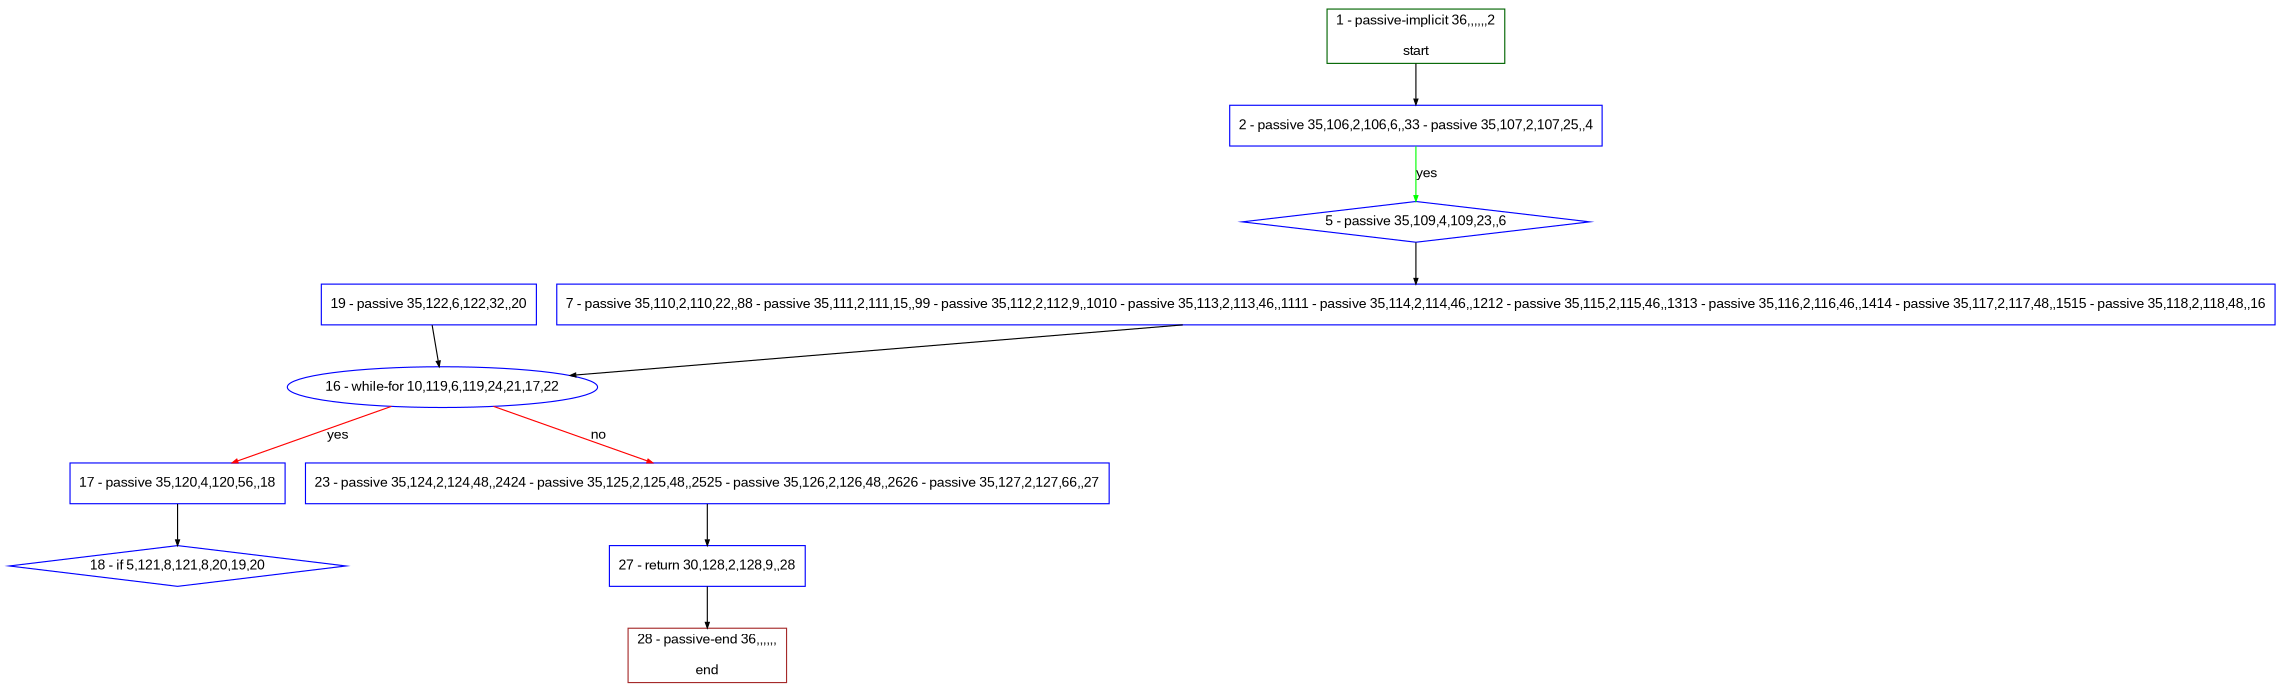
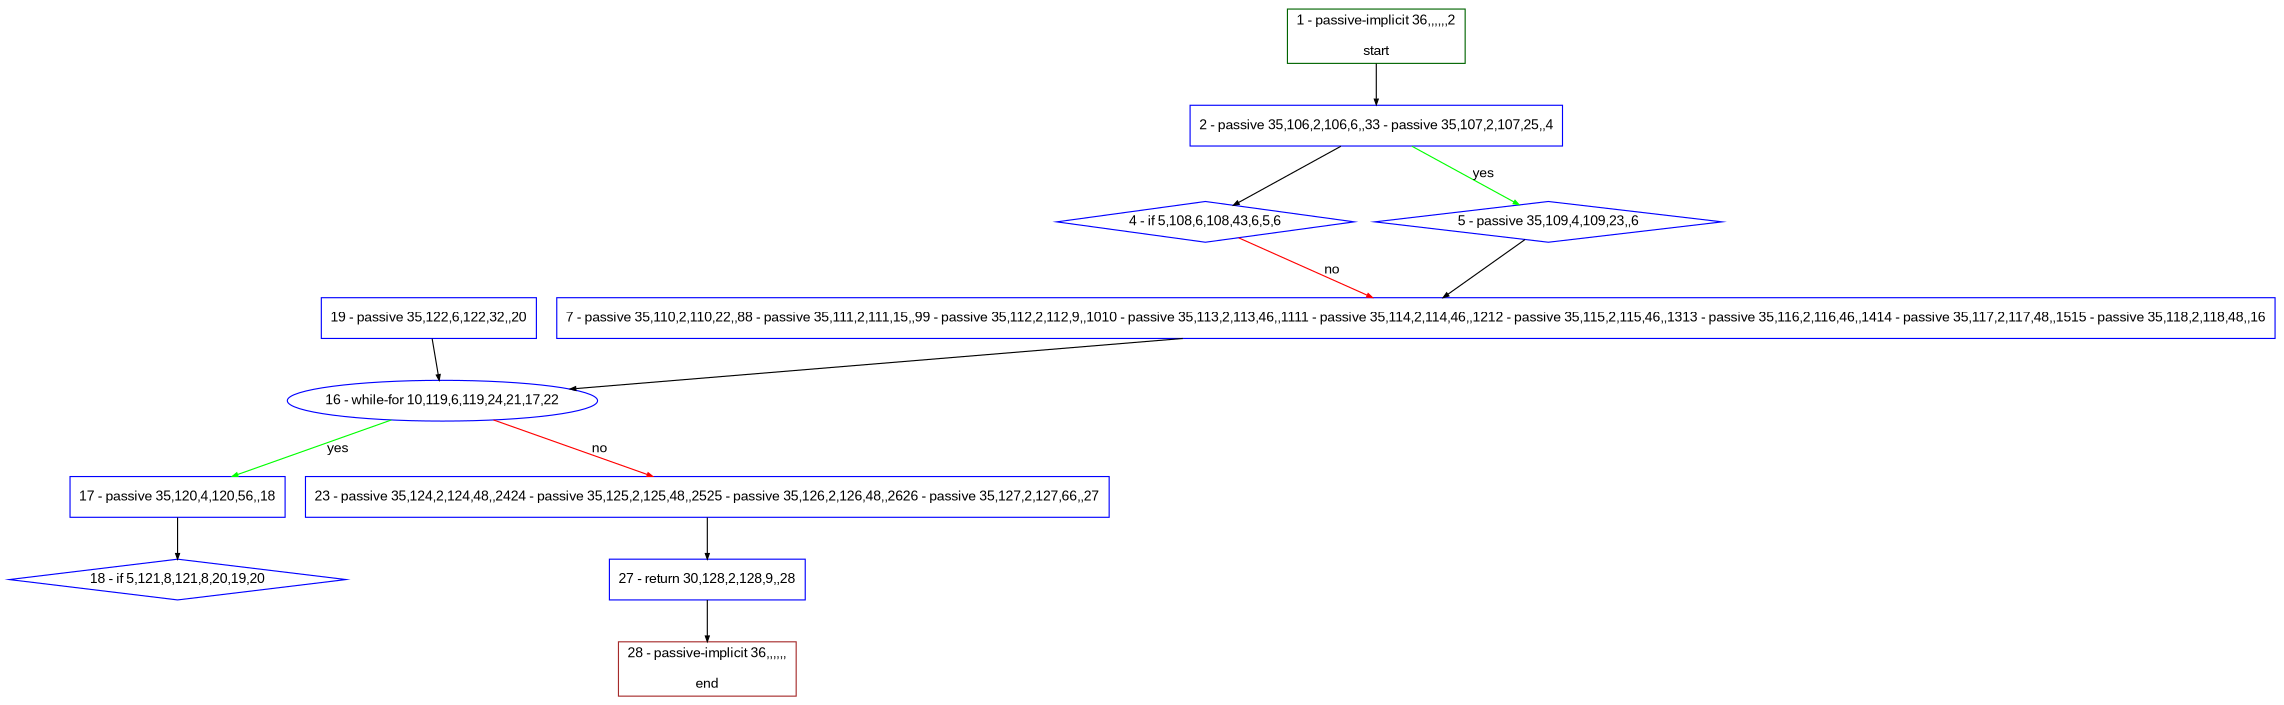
none -> (1205, 222)
(315, 434) -> (315, 447)
(707, 655) -> (707, 669)
